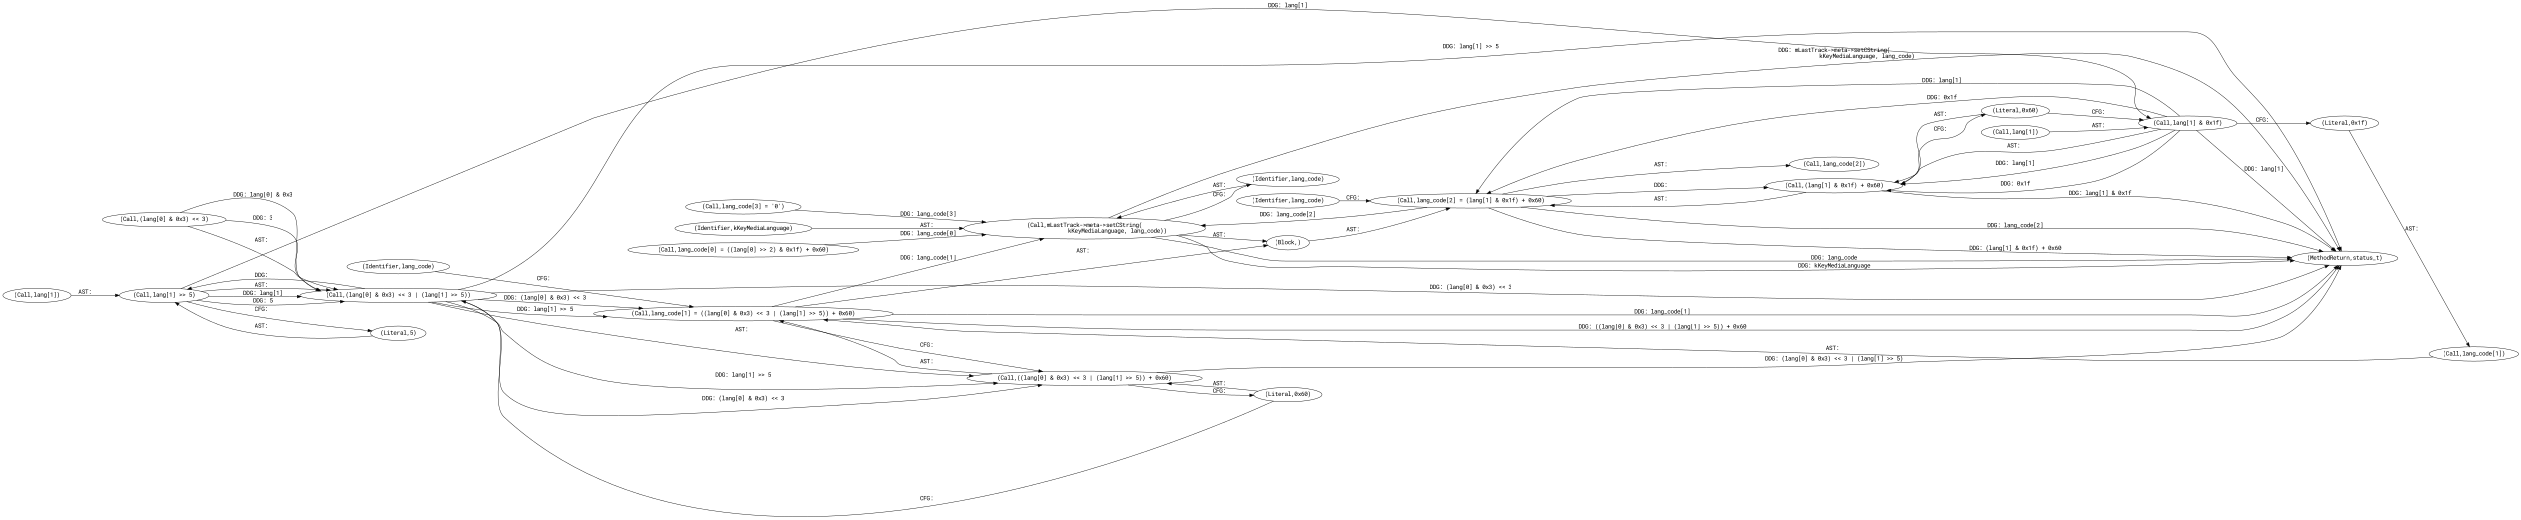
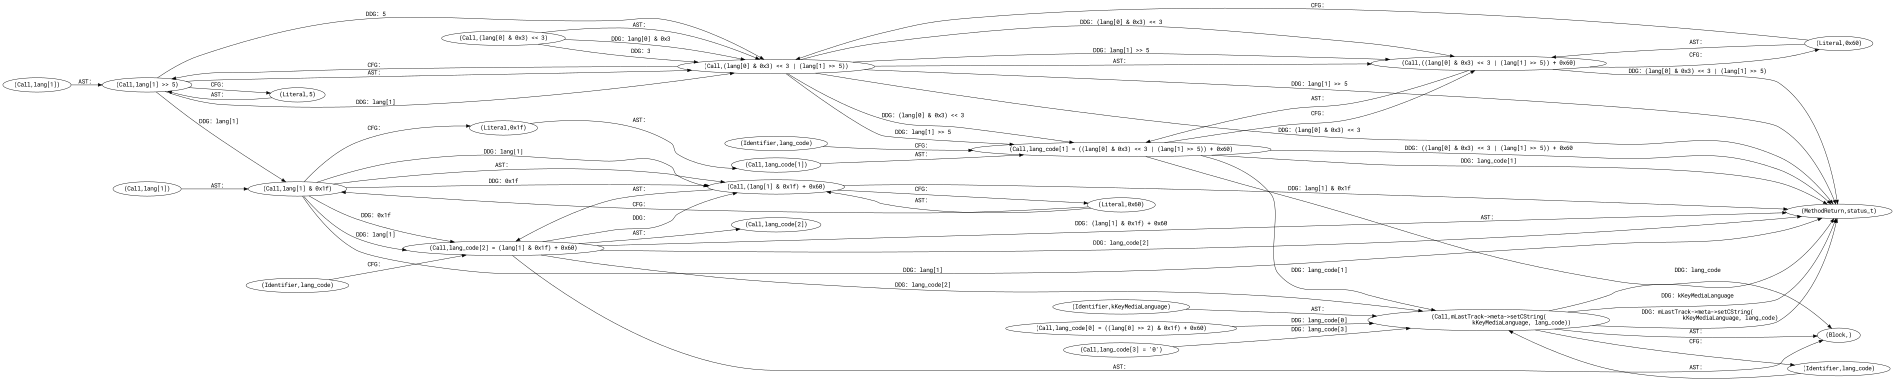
(1378, 229) -> (1155, 370)
(263, 276) -> (376, 66)
